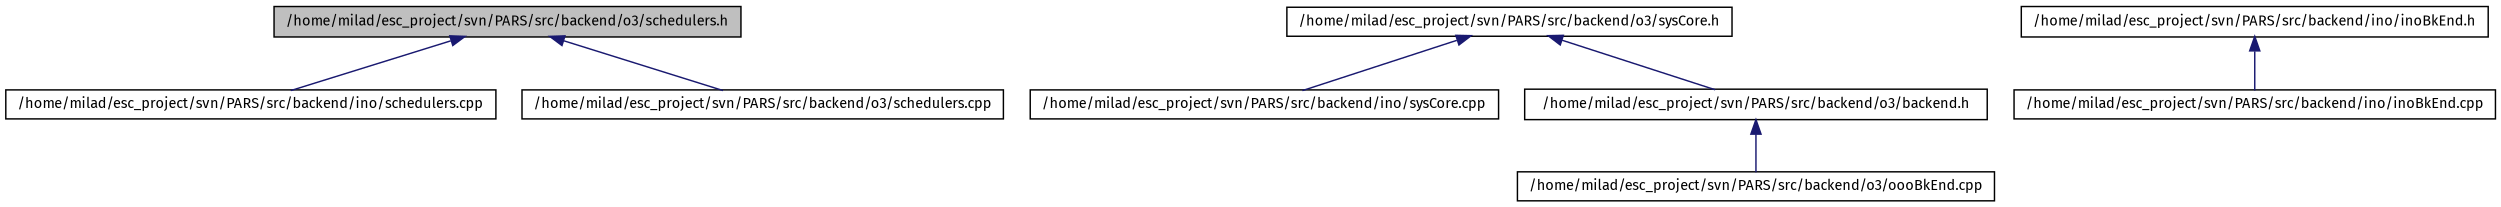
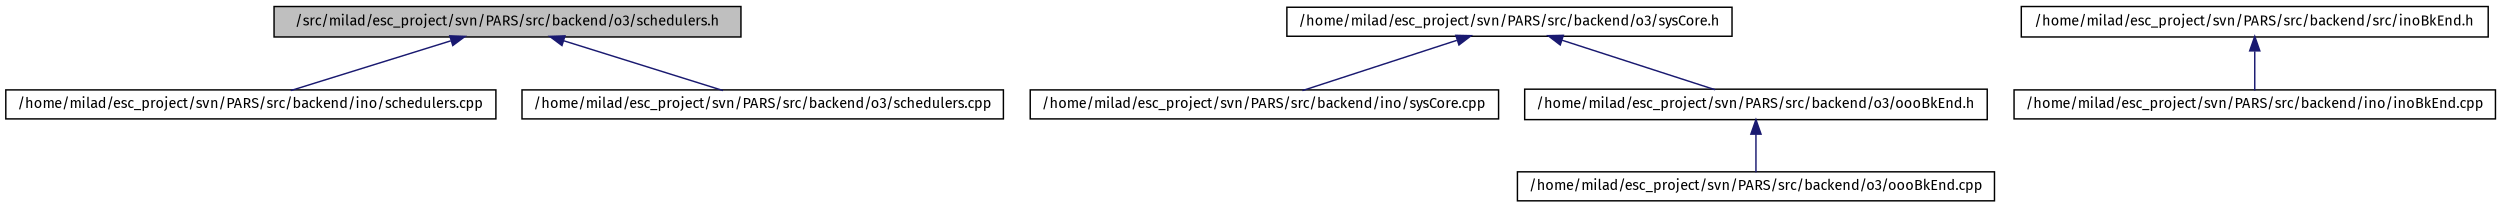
(508, 22) -> (508, 22)
(2255, 22) -> (2255, 22)
(1756, 104) -> (1756, 104)
